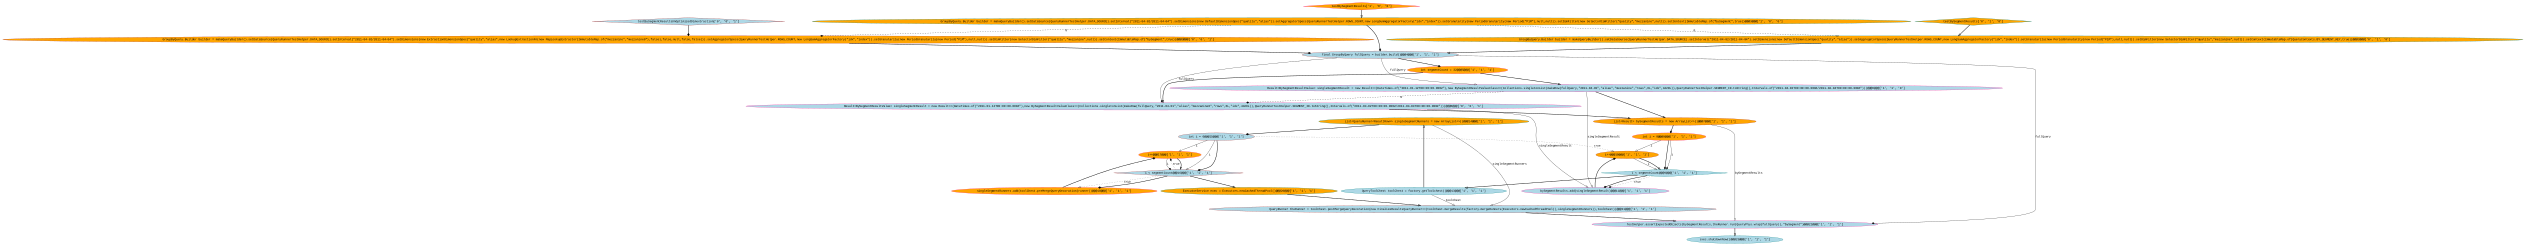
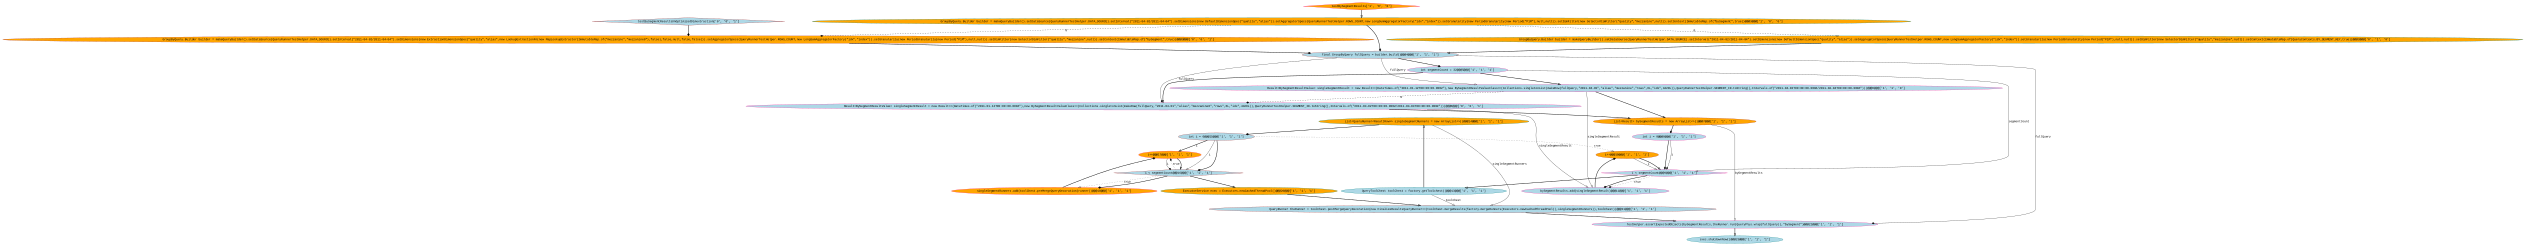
(1973, 21) -> none
(1458, 70) -> (1458, 70)
none -> (1949, 79)
(1669, 137) -> (1669, 137)
(1194, 145) -> (1194, 145)
(1649, 145) -> none
(1664, 173) -> (1664, 173)
